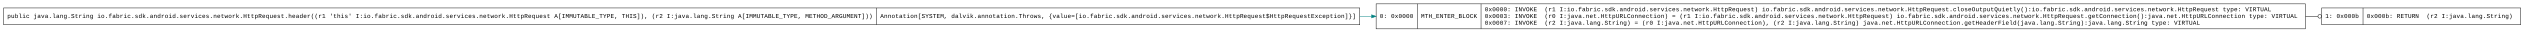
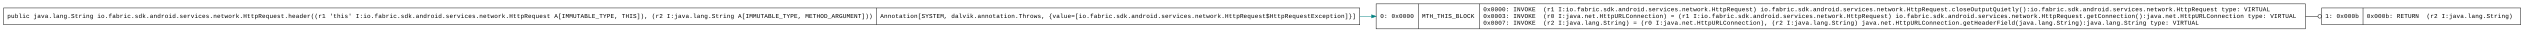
(1449, 16) -> (1448, 16)
